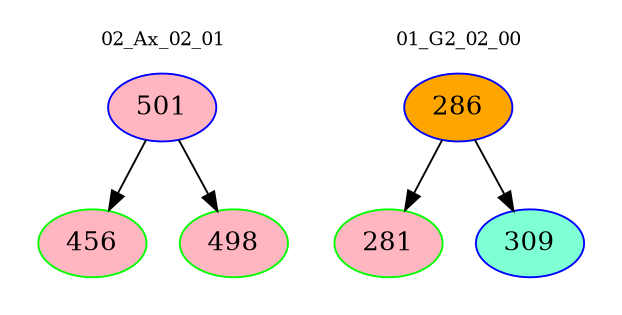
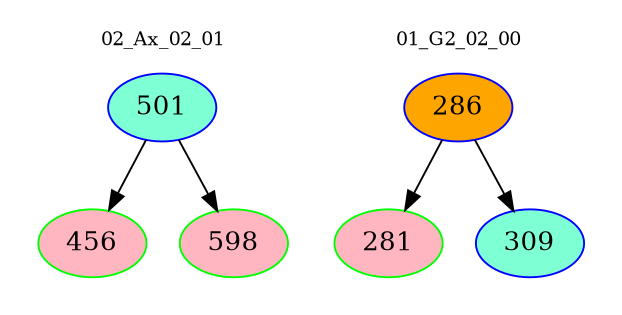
(162, 108) -> (162, 108)
(234, 243) -> (234, 243)
